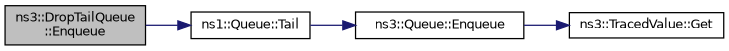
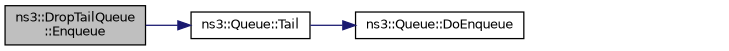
(251, 25) -> (251, 25)
(440, 25) -> (440, 25)
(647, 25) -> none
